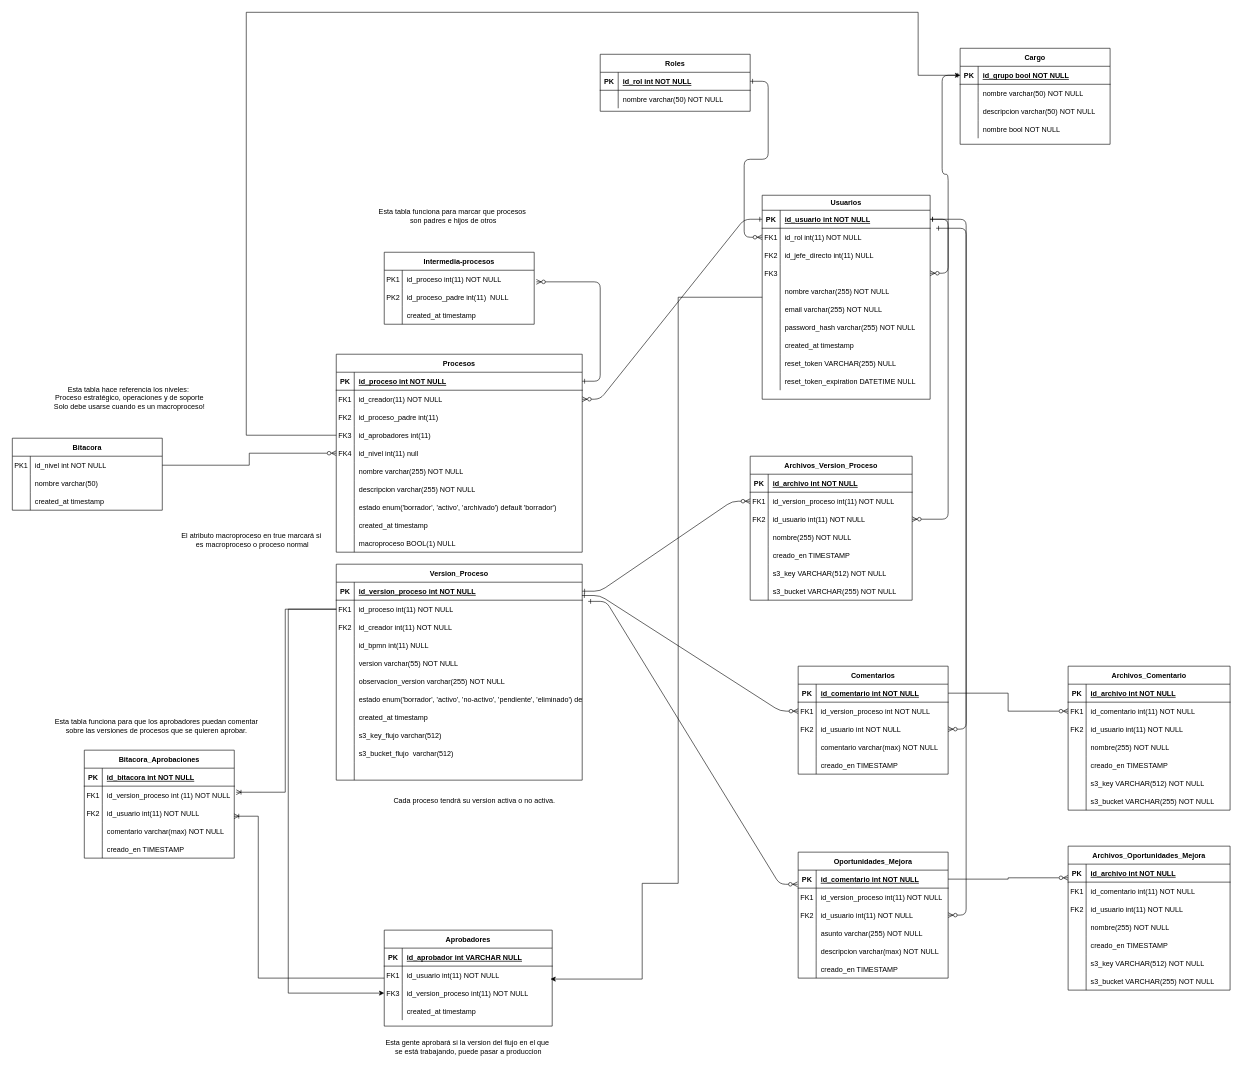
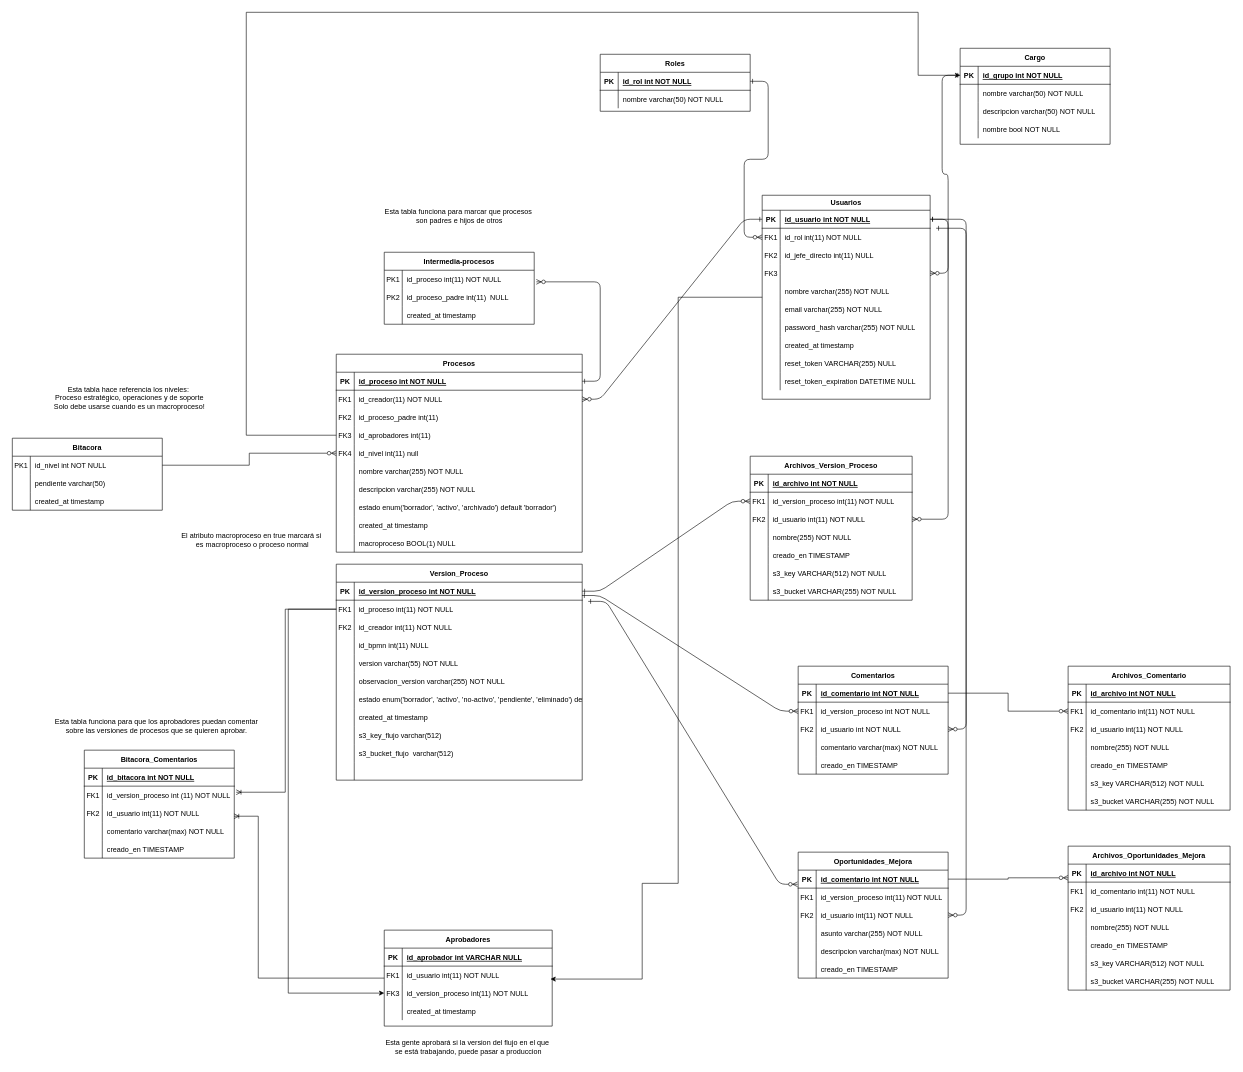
(1022, 76) -> (1020, 76)
(453, 216) -> (459, 216)
(70, 484) -> (75, 484)
(159, 760) -> (159, 760)
(474, 801) -> none
